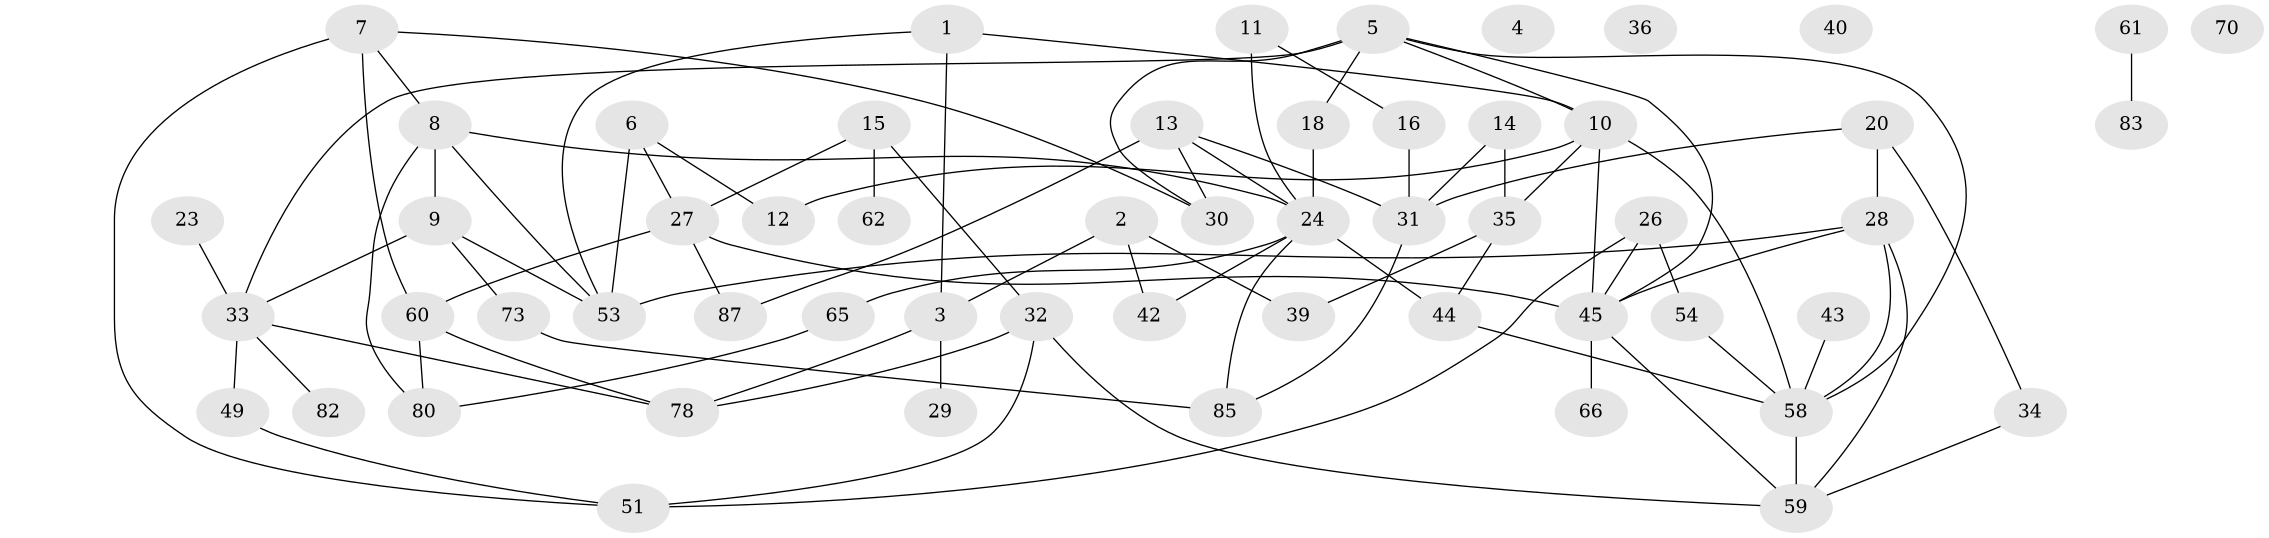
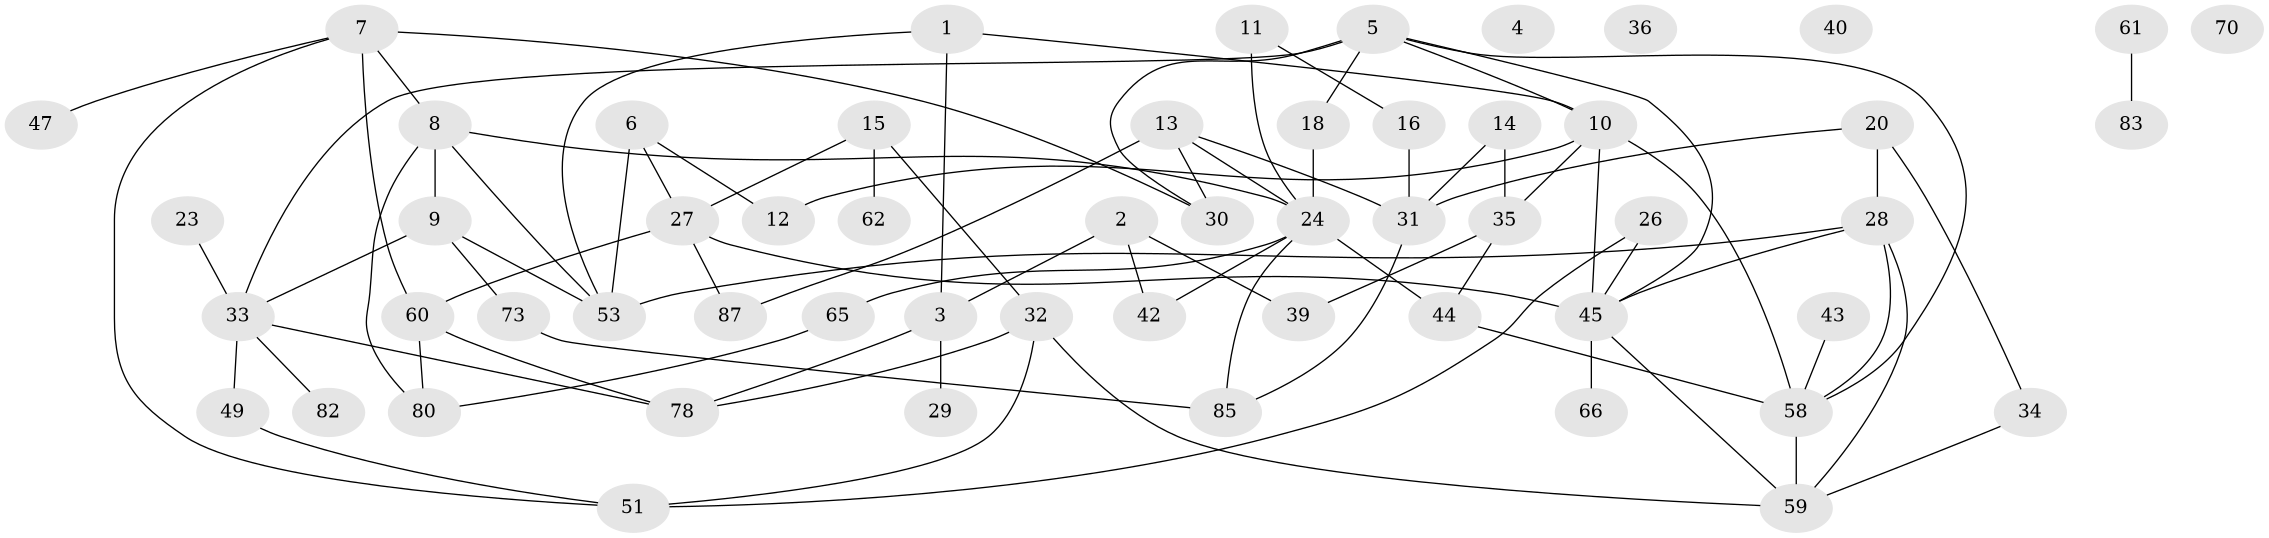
none -> (41, 125)
(1687, 317) -> none
